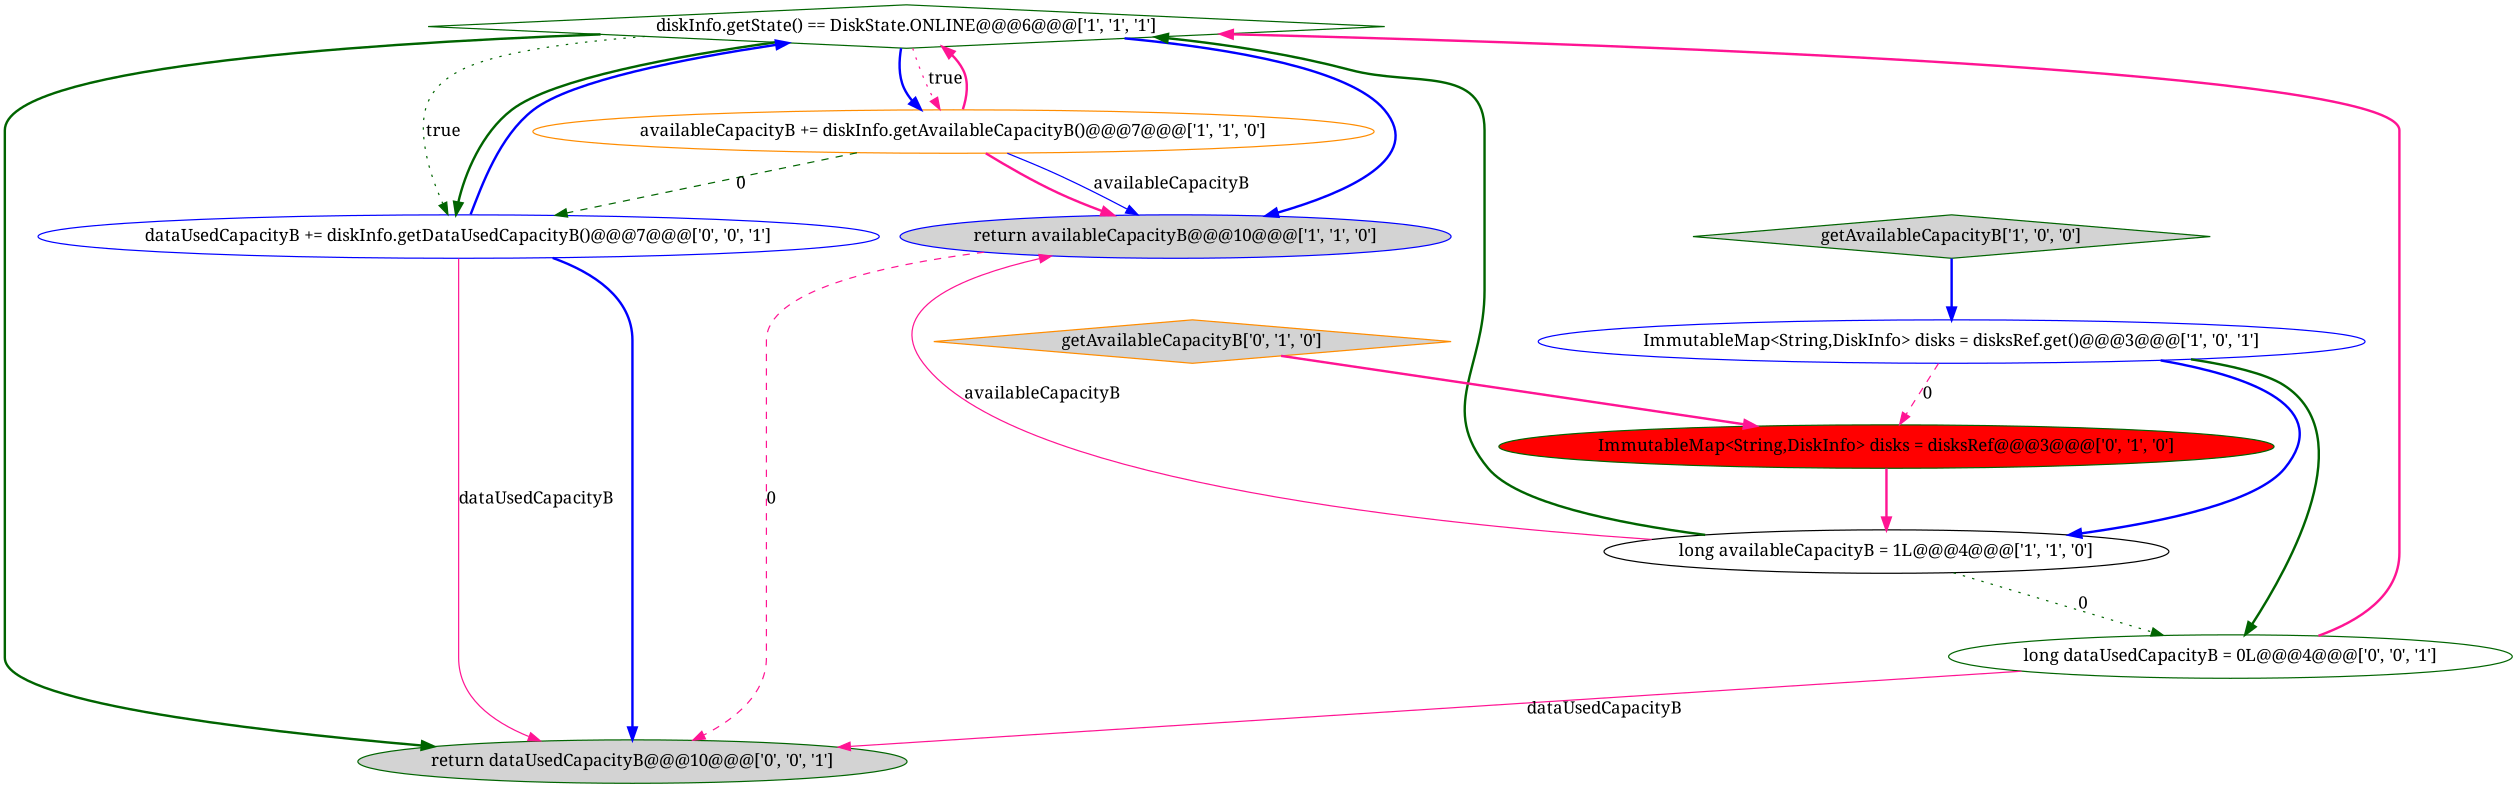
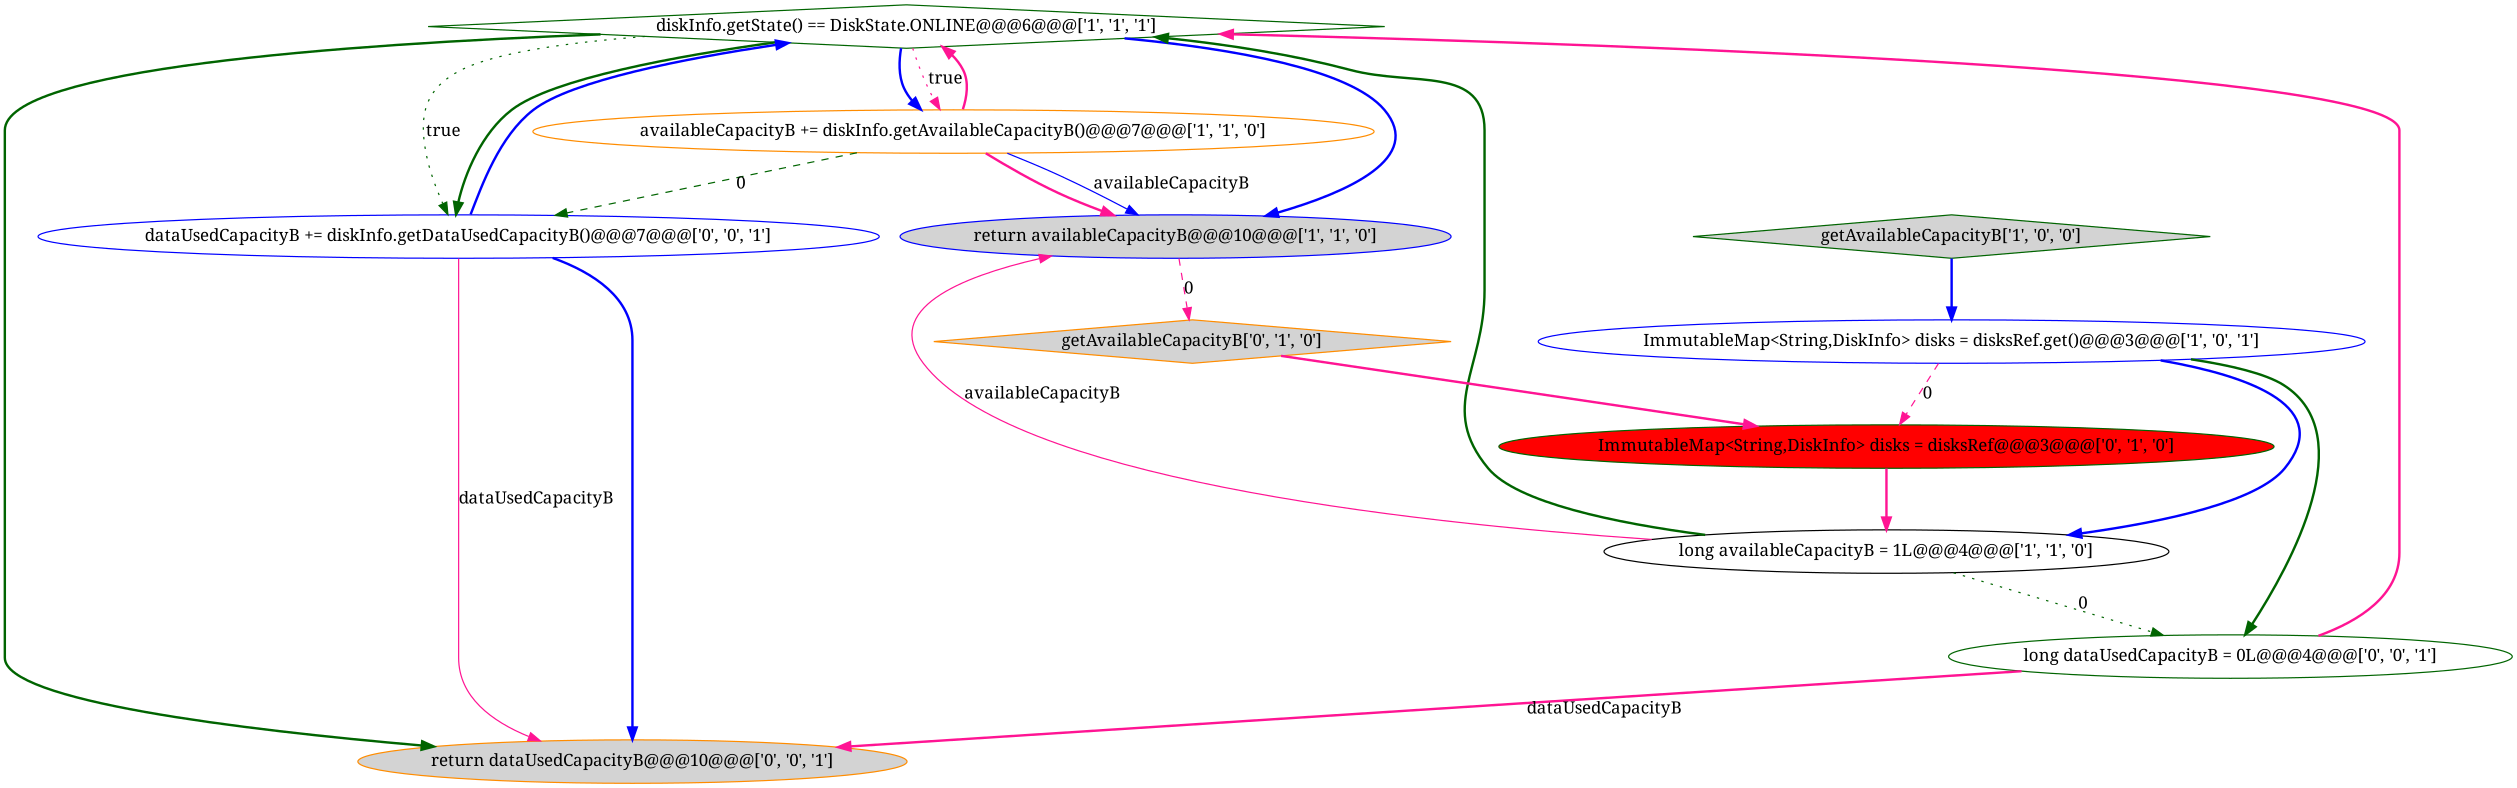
(766, 428) -> (1183, 283)
(1436, 709) -> (1436, 709)
(632, 762) -> (632, 762)
